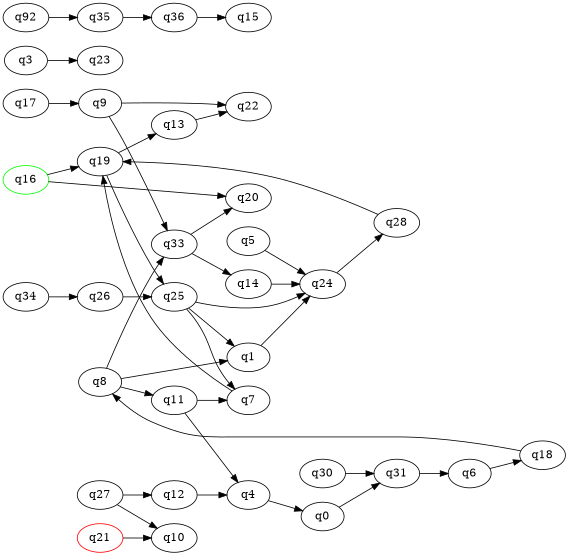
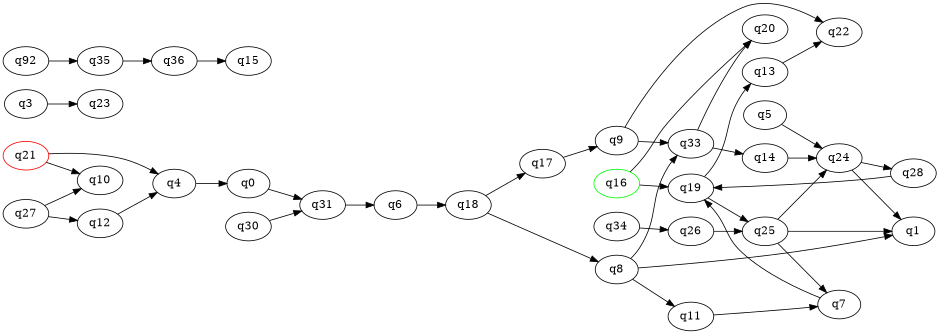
none -> (502, 186)
(283, 324) -> (874, 192)
(209, 445) -> (101, 155)
